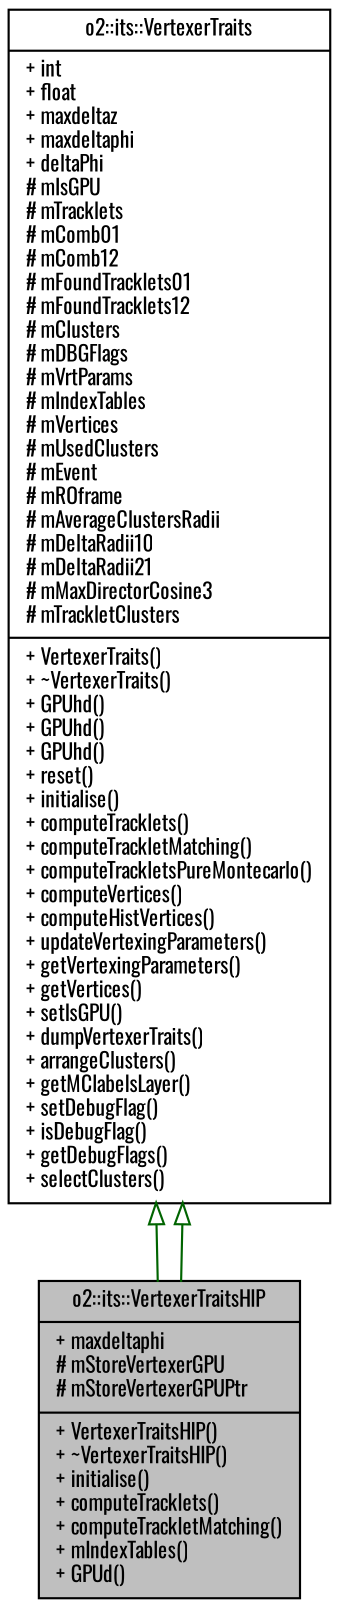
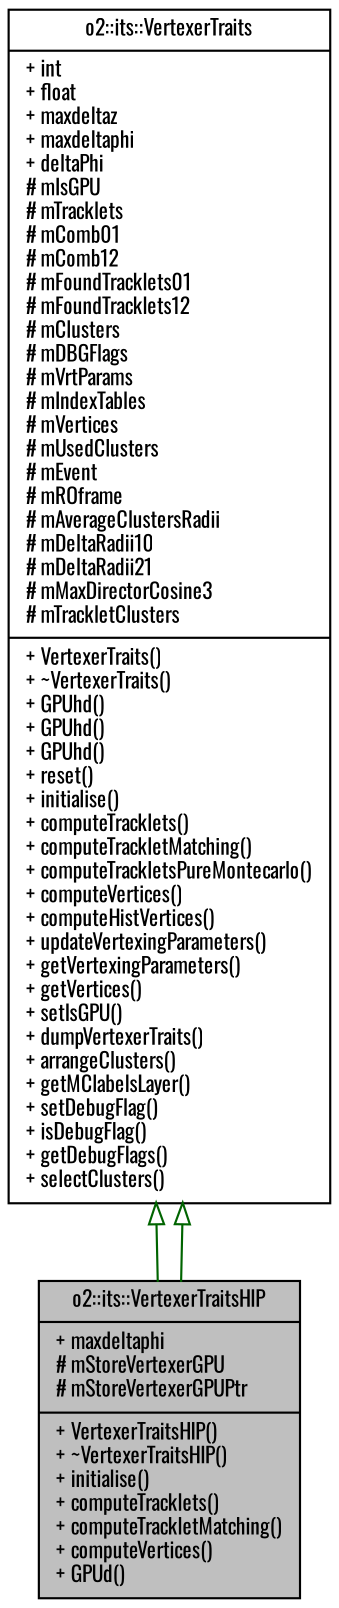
(122, 1552) -> (135, 1552)
